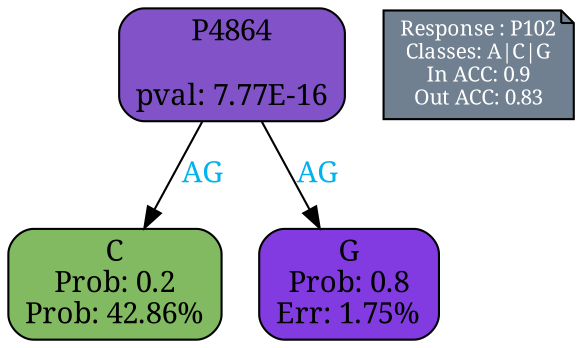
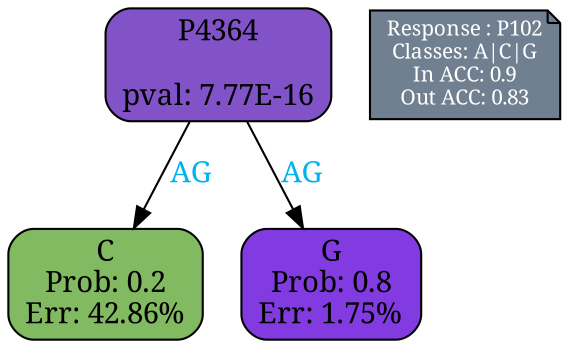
(232, 65) -> (218, 65)
(115, 284) -> (106, 284)
